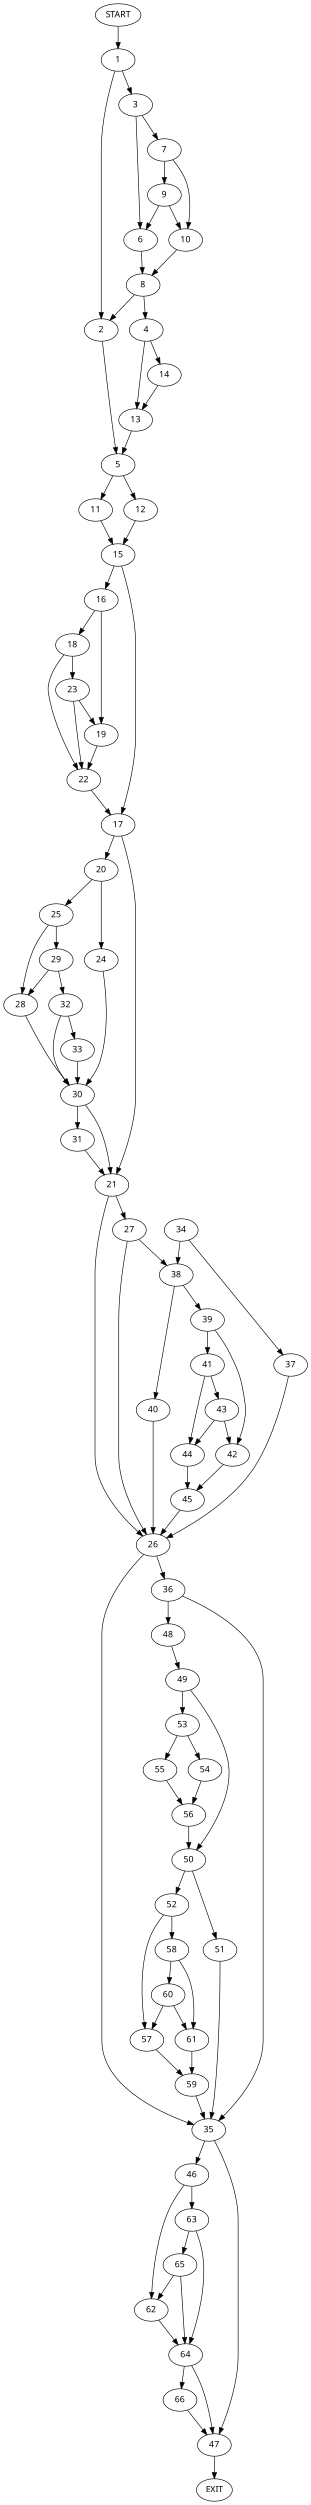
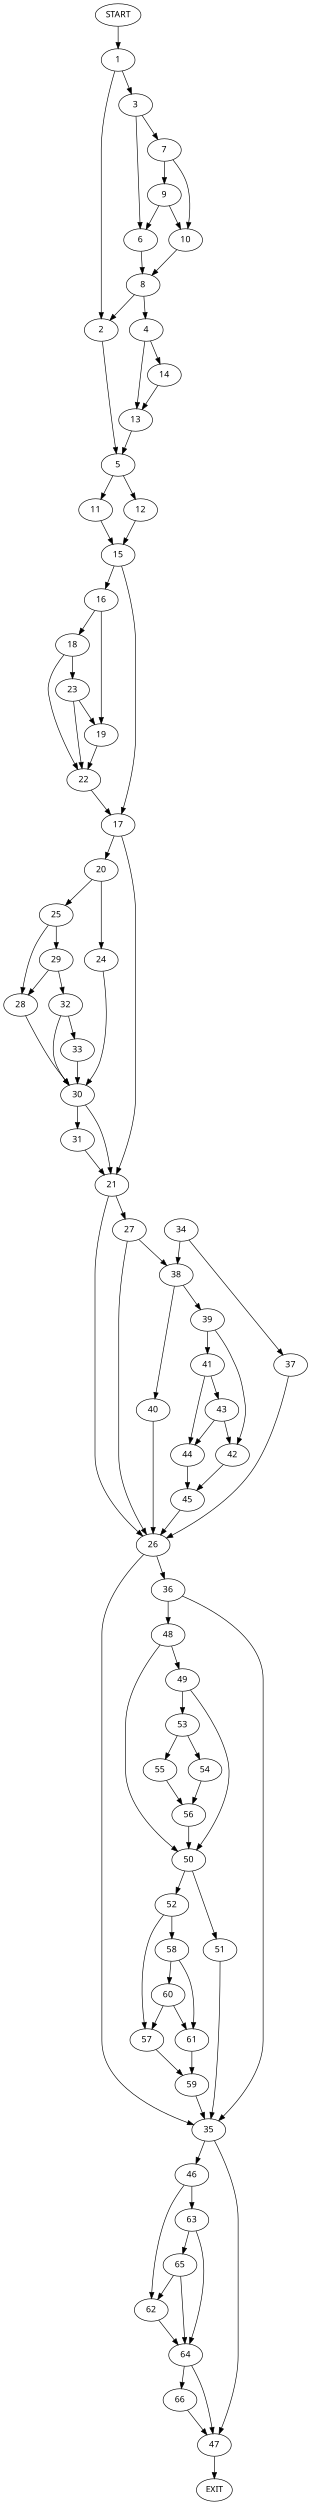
none -> (126, 1750)
